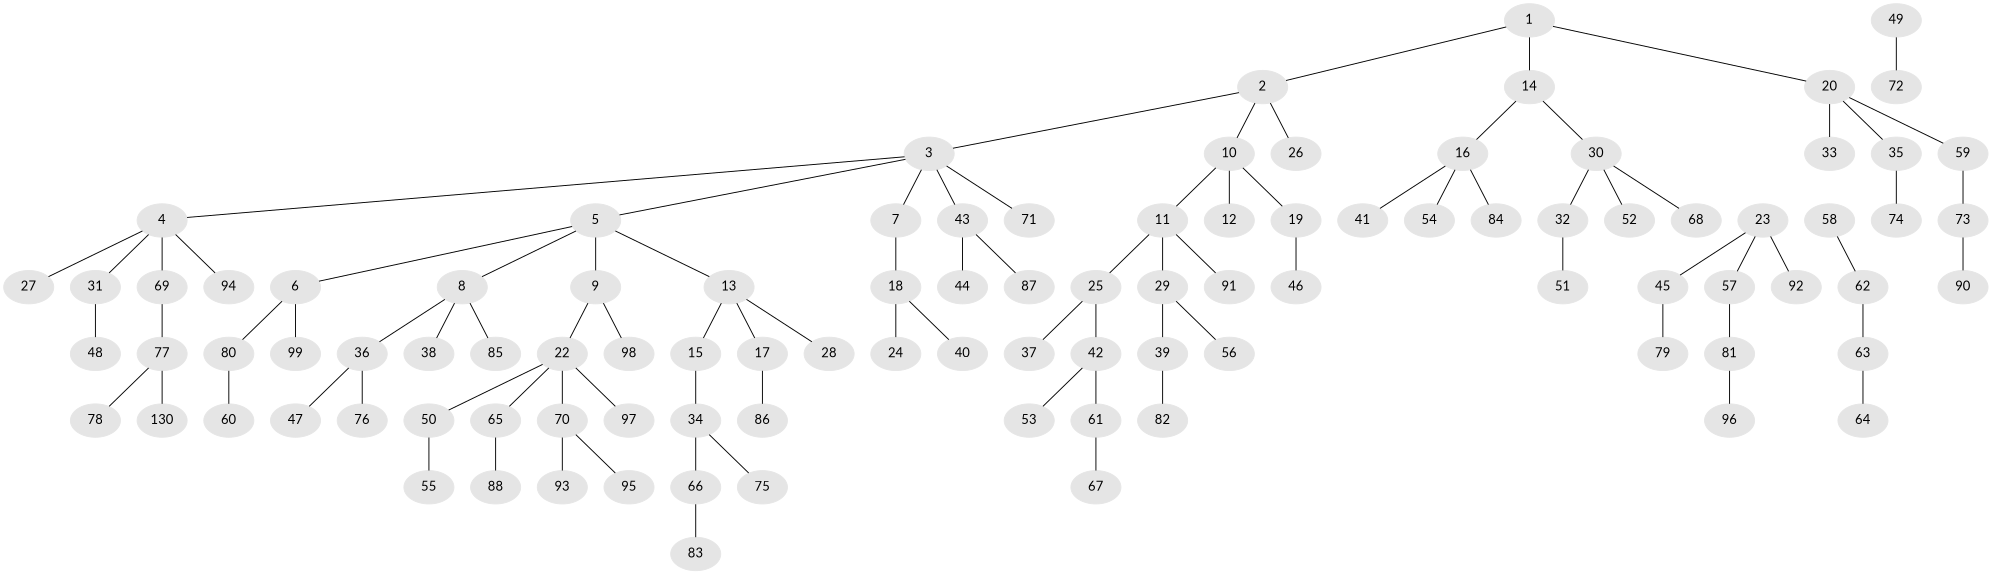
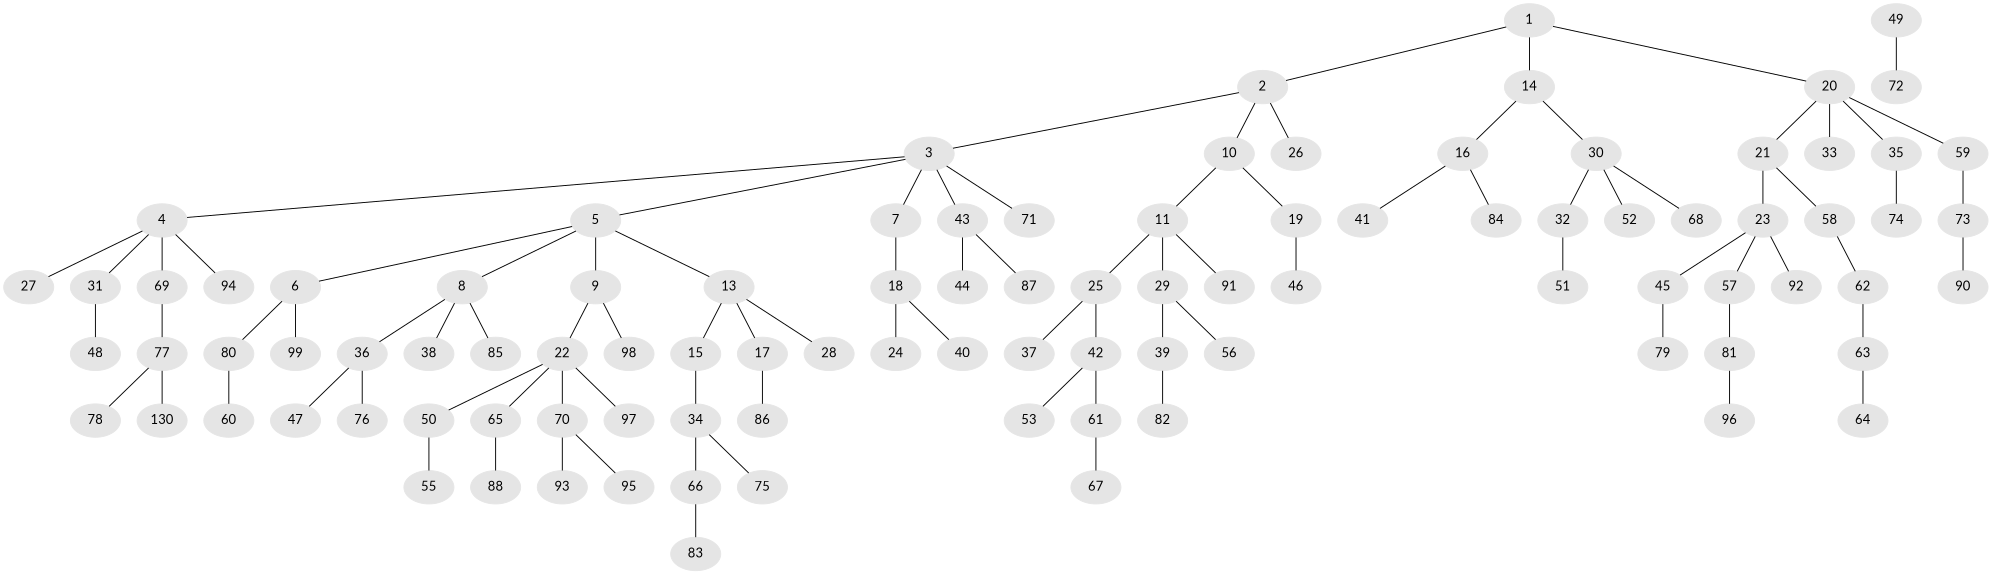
none -> (1763, 154)
(1229, 220) -> none
(1429, 220) -> none
